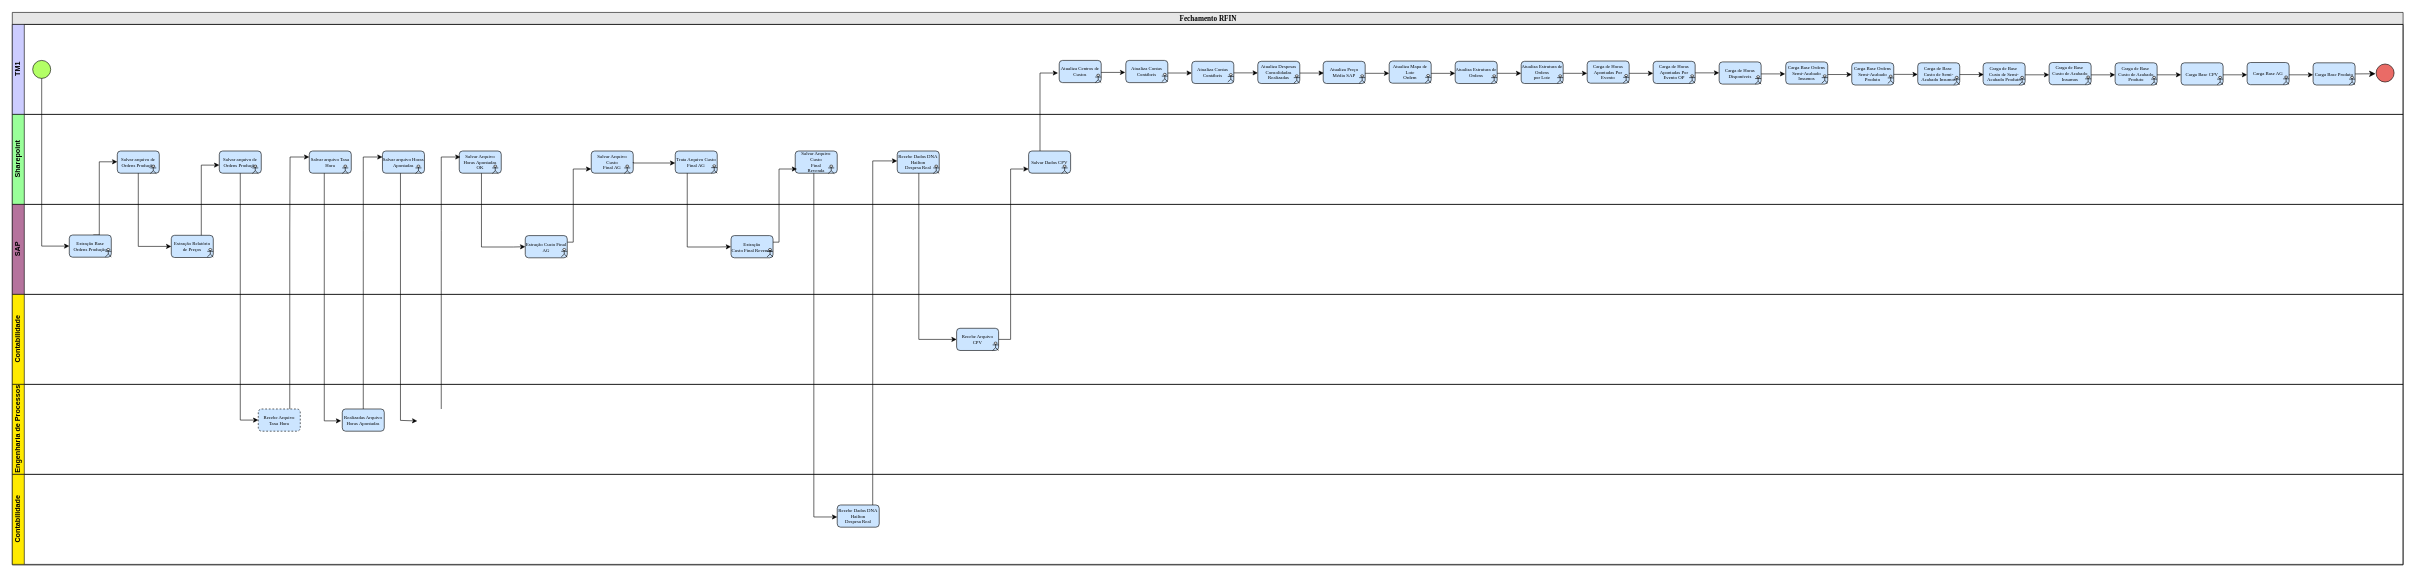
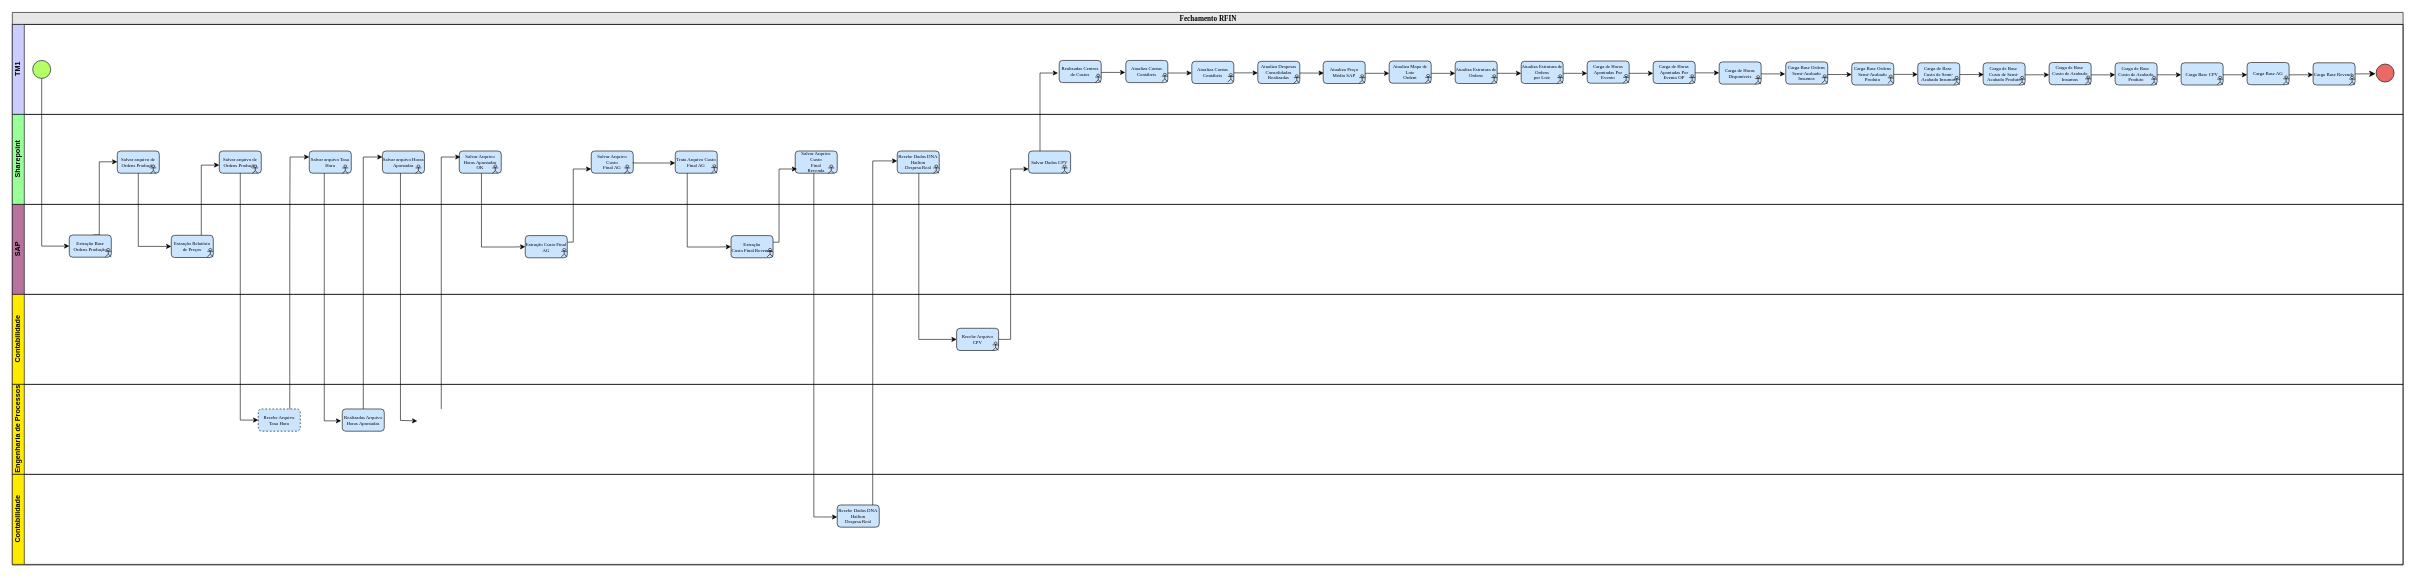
(1080, 72) -> (1080, 72)
(2334, 74) -> (2334, 74)
